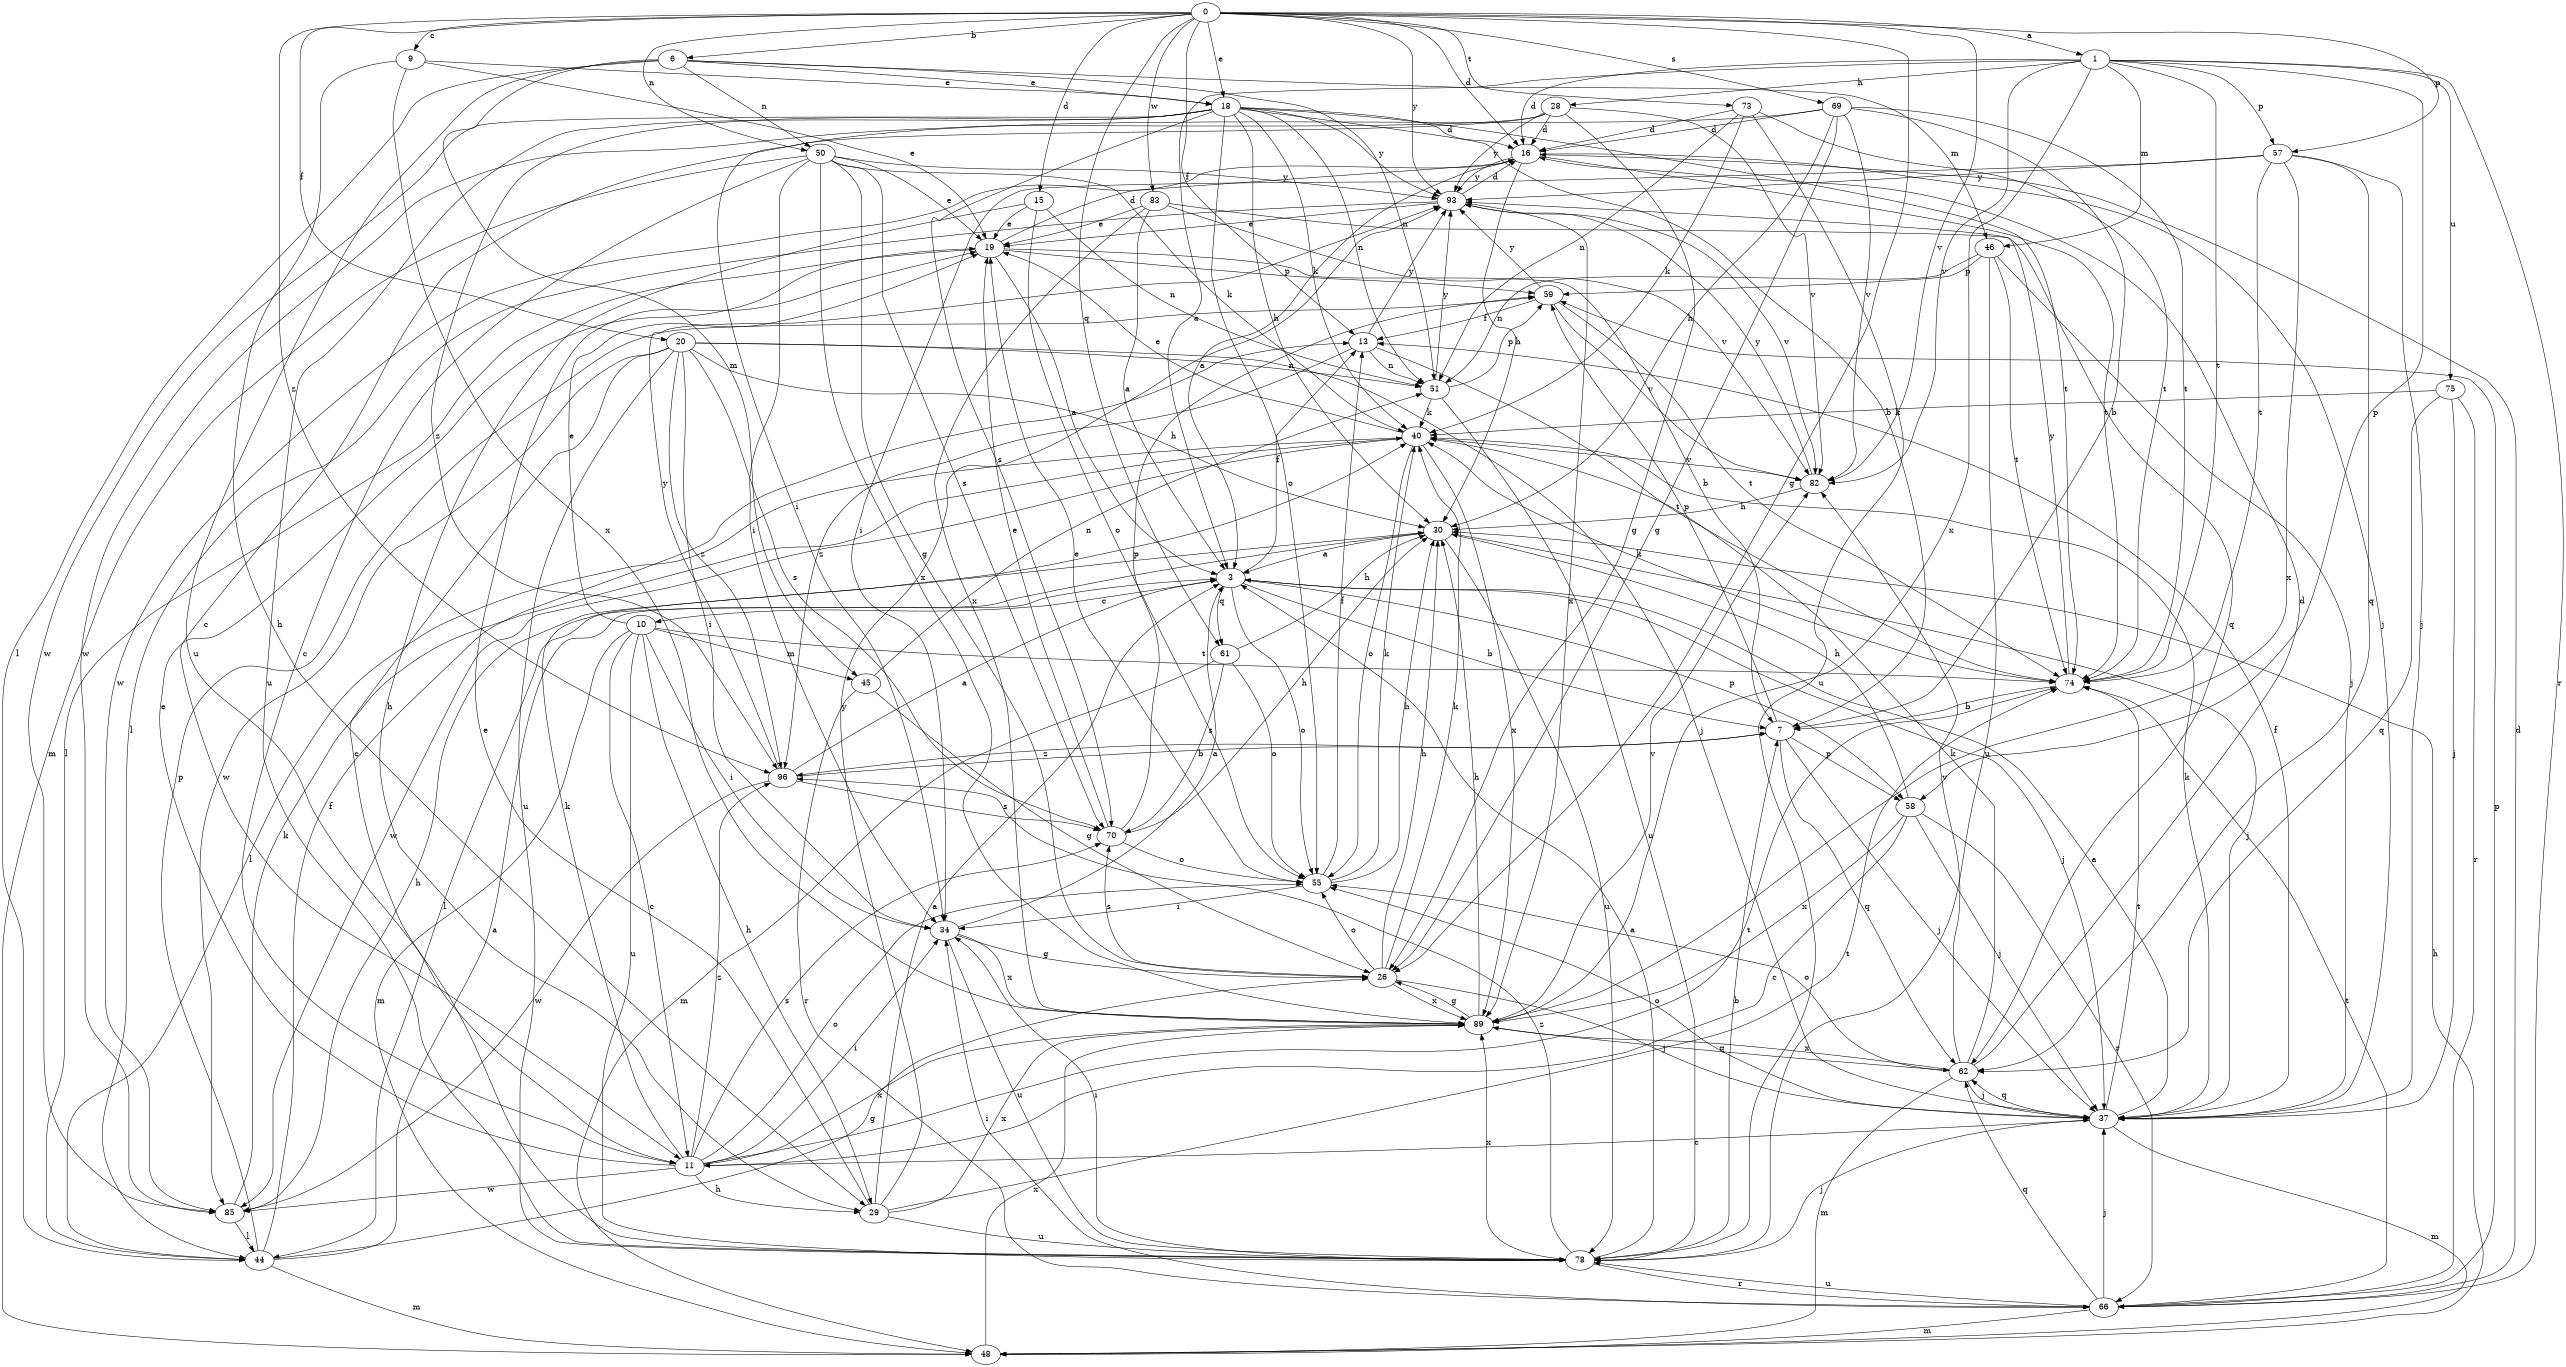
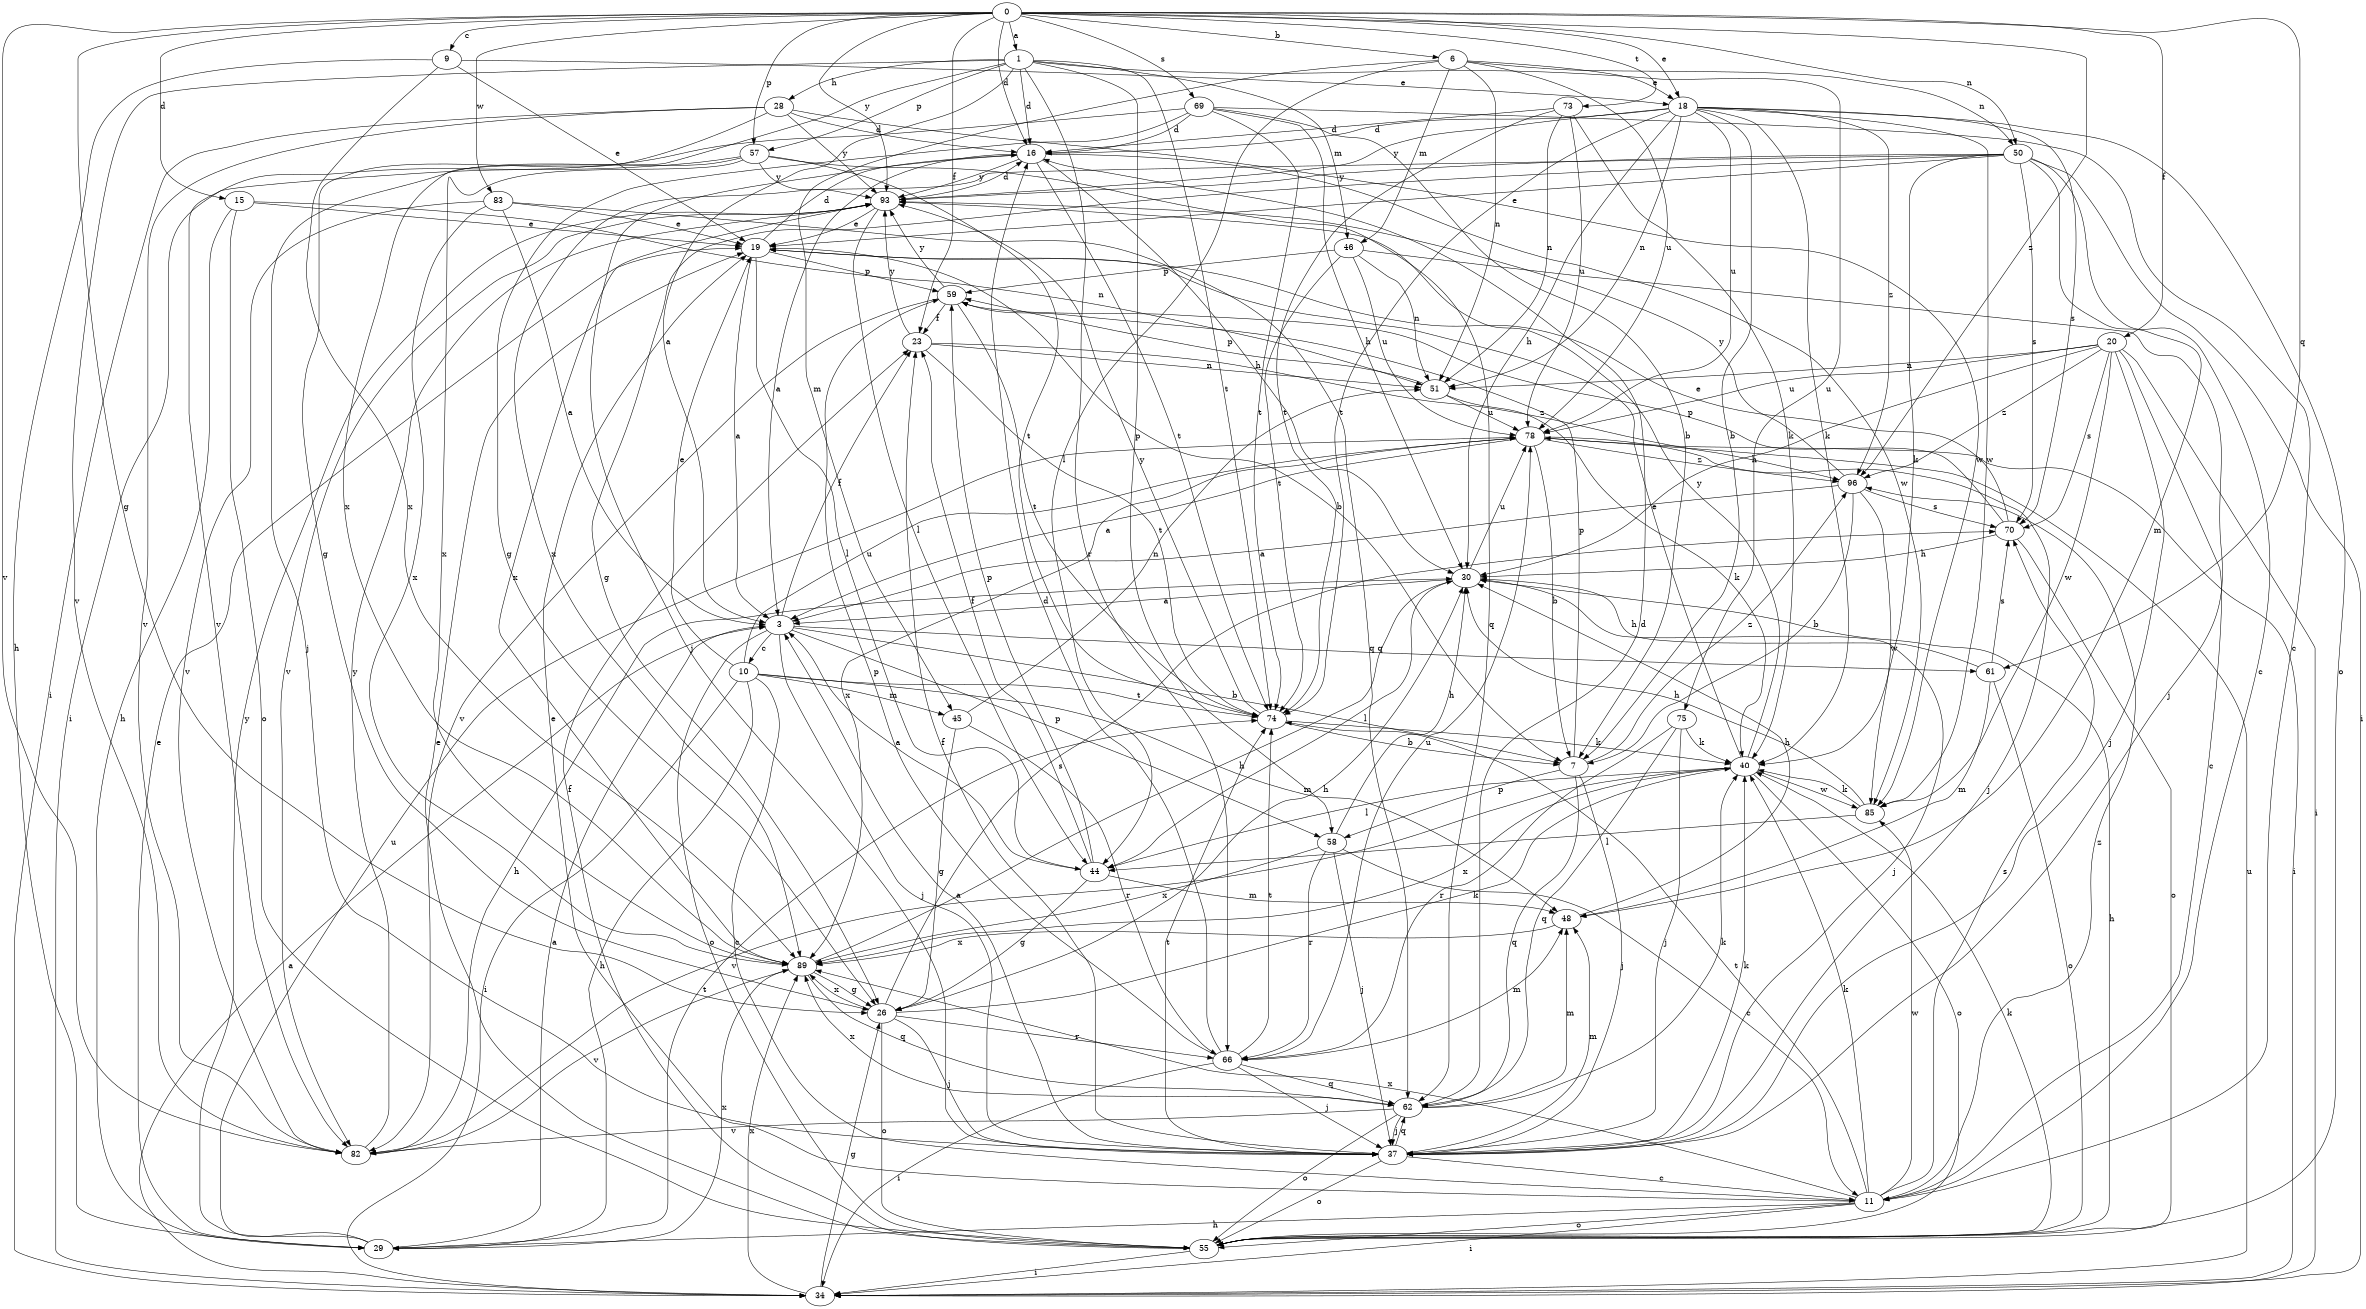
(1443, 298) -> (1556, 342)
(1363, 342) -> (917, 342)
(1838, 1297) -> (1052, 1037)
